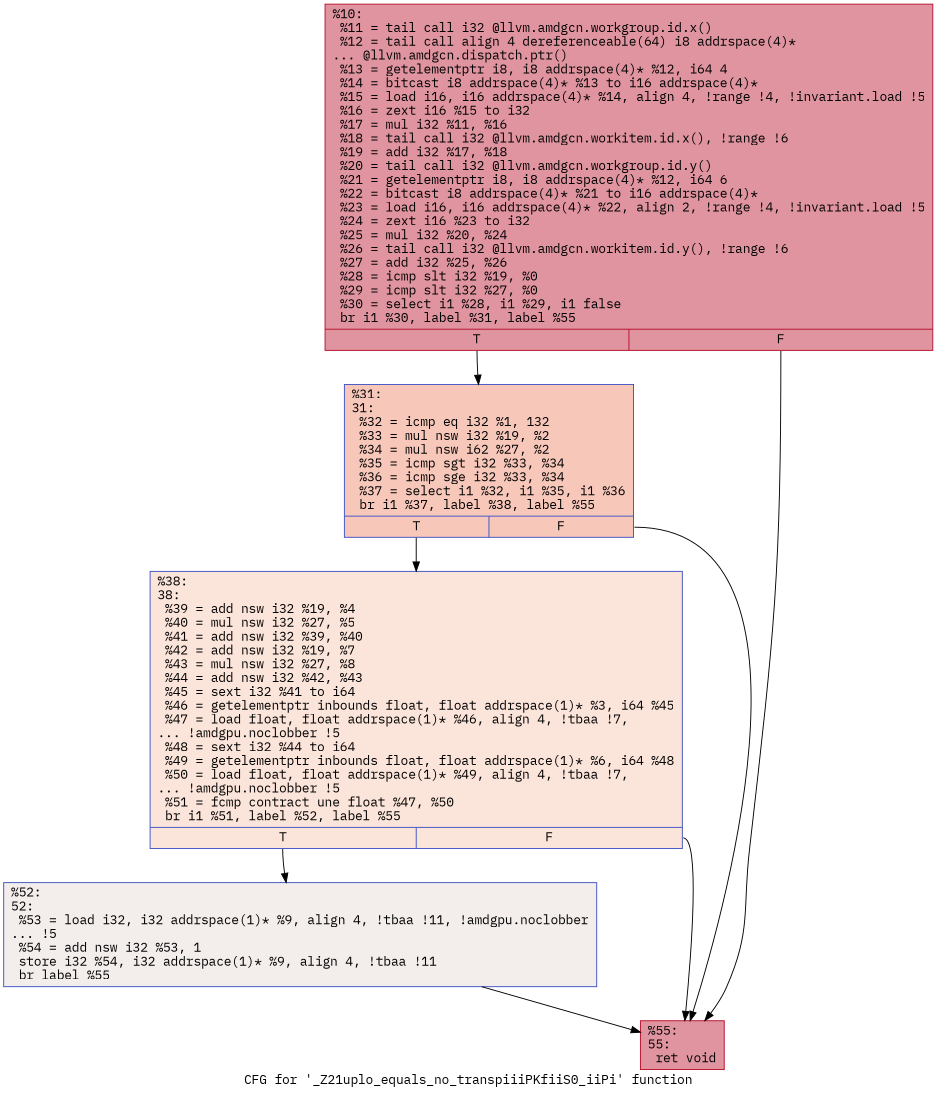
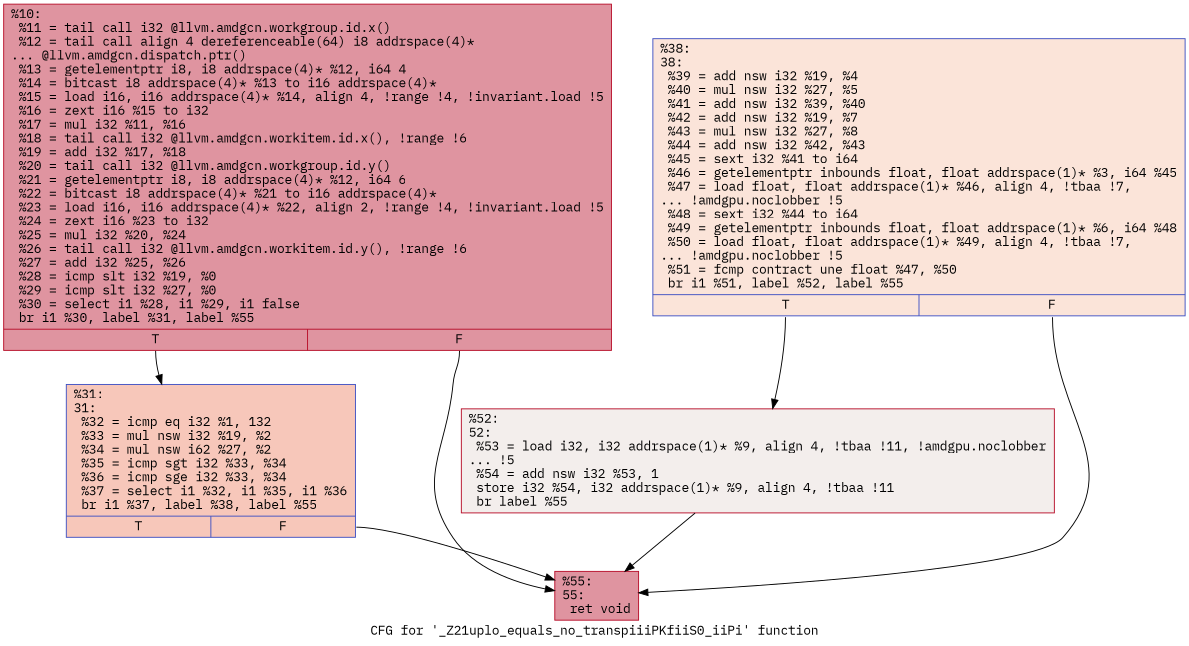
(416, 550) -> none
(300, 935) -> (758, 461)
